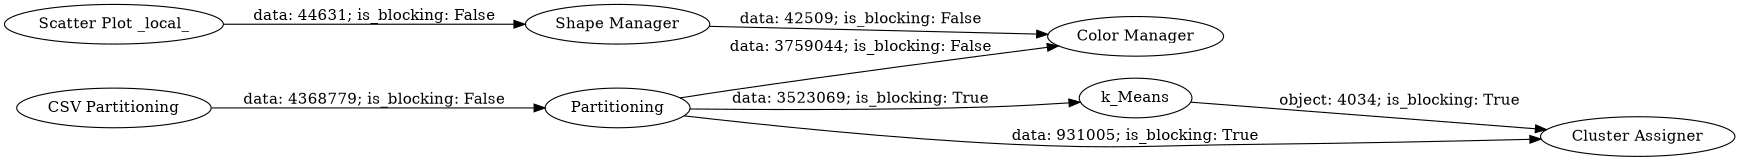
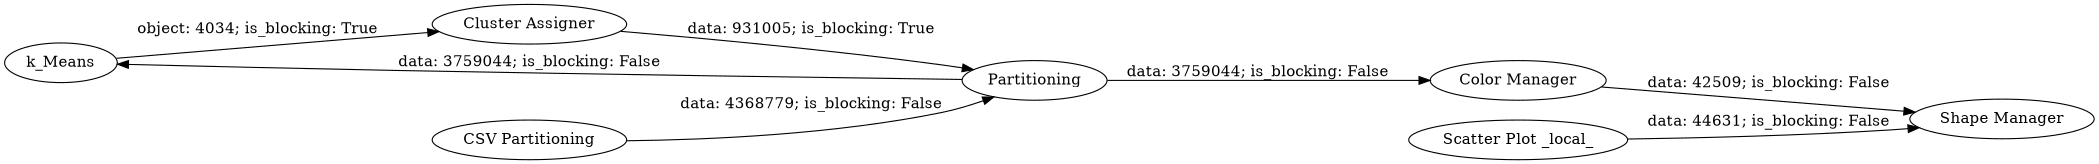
(873, 30) -> (1753, 99)
(861, 99) -> (529, 62)
(1106, 147) -> (792, 47)
